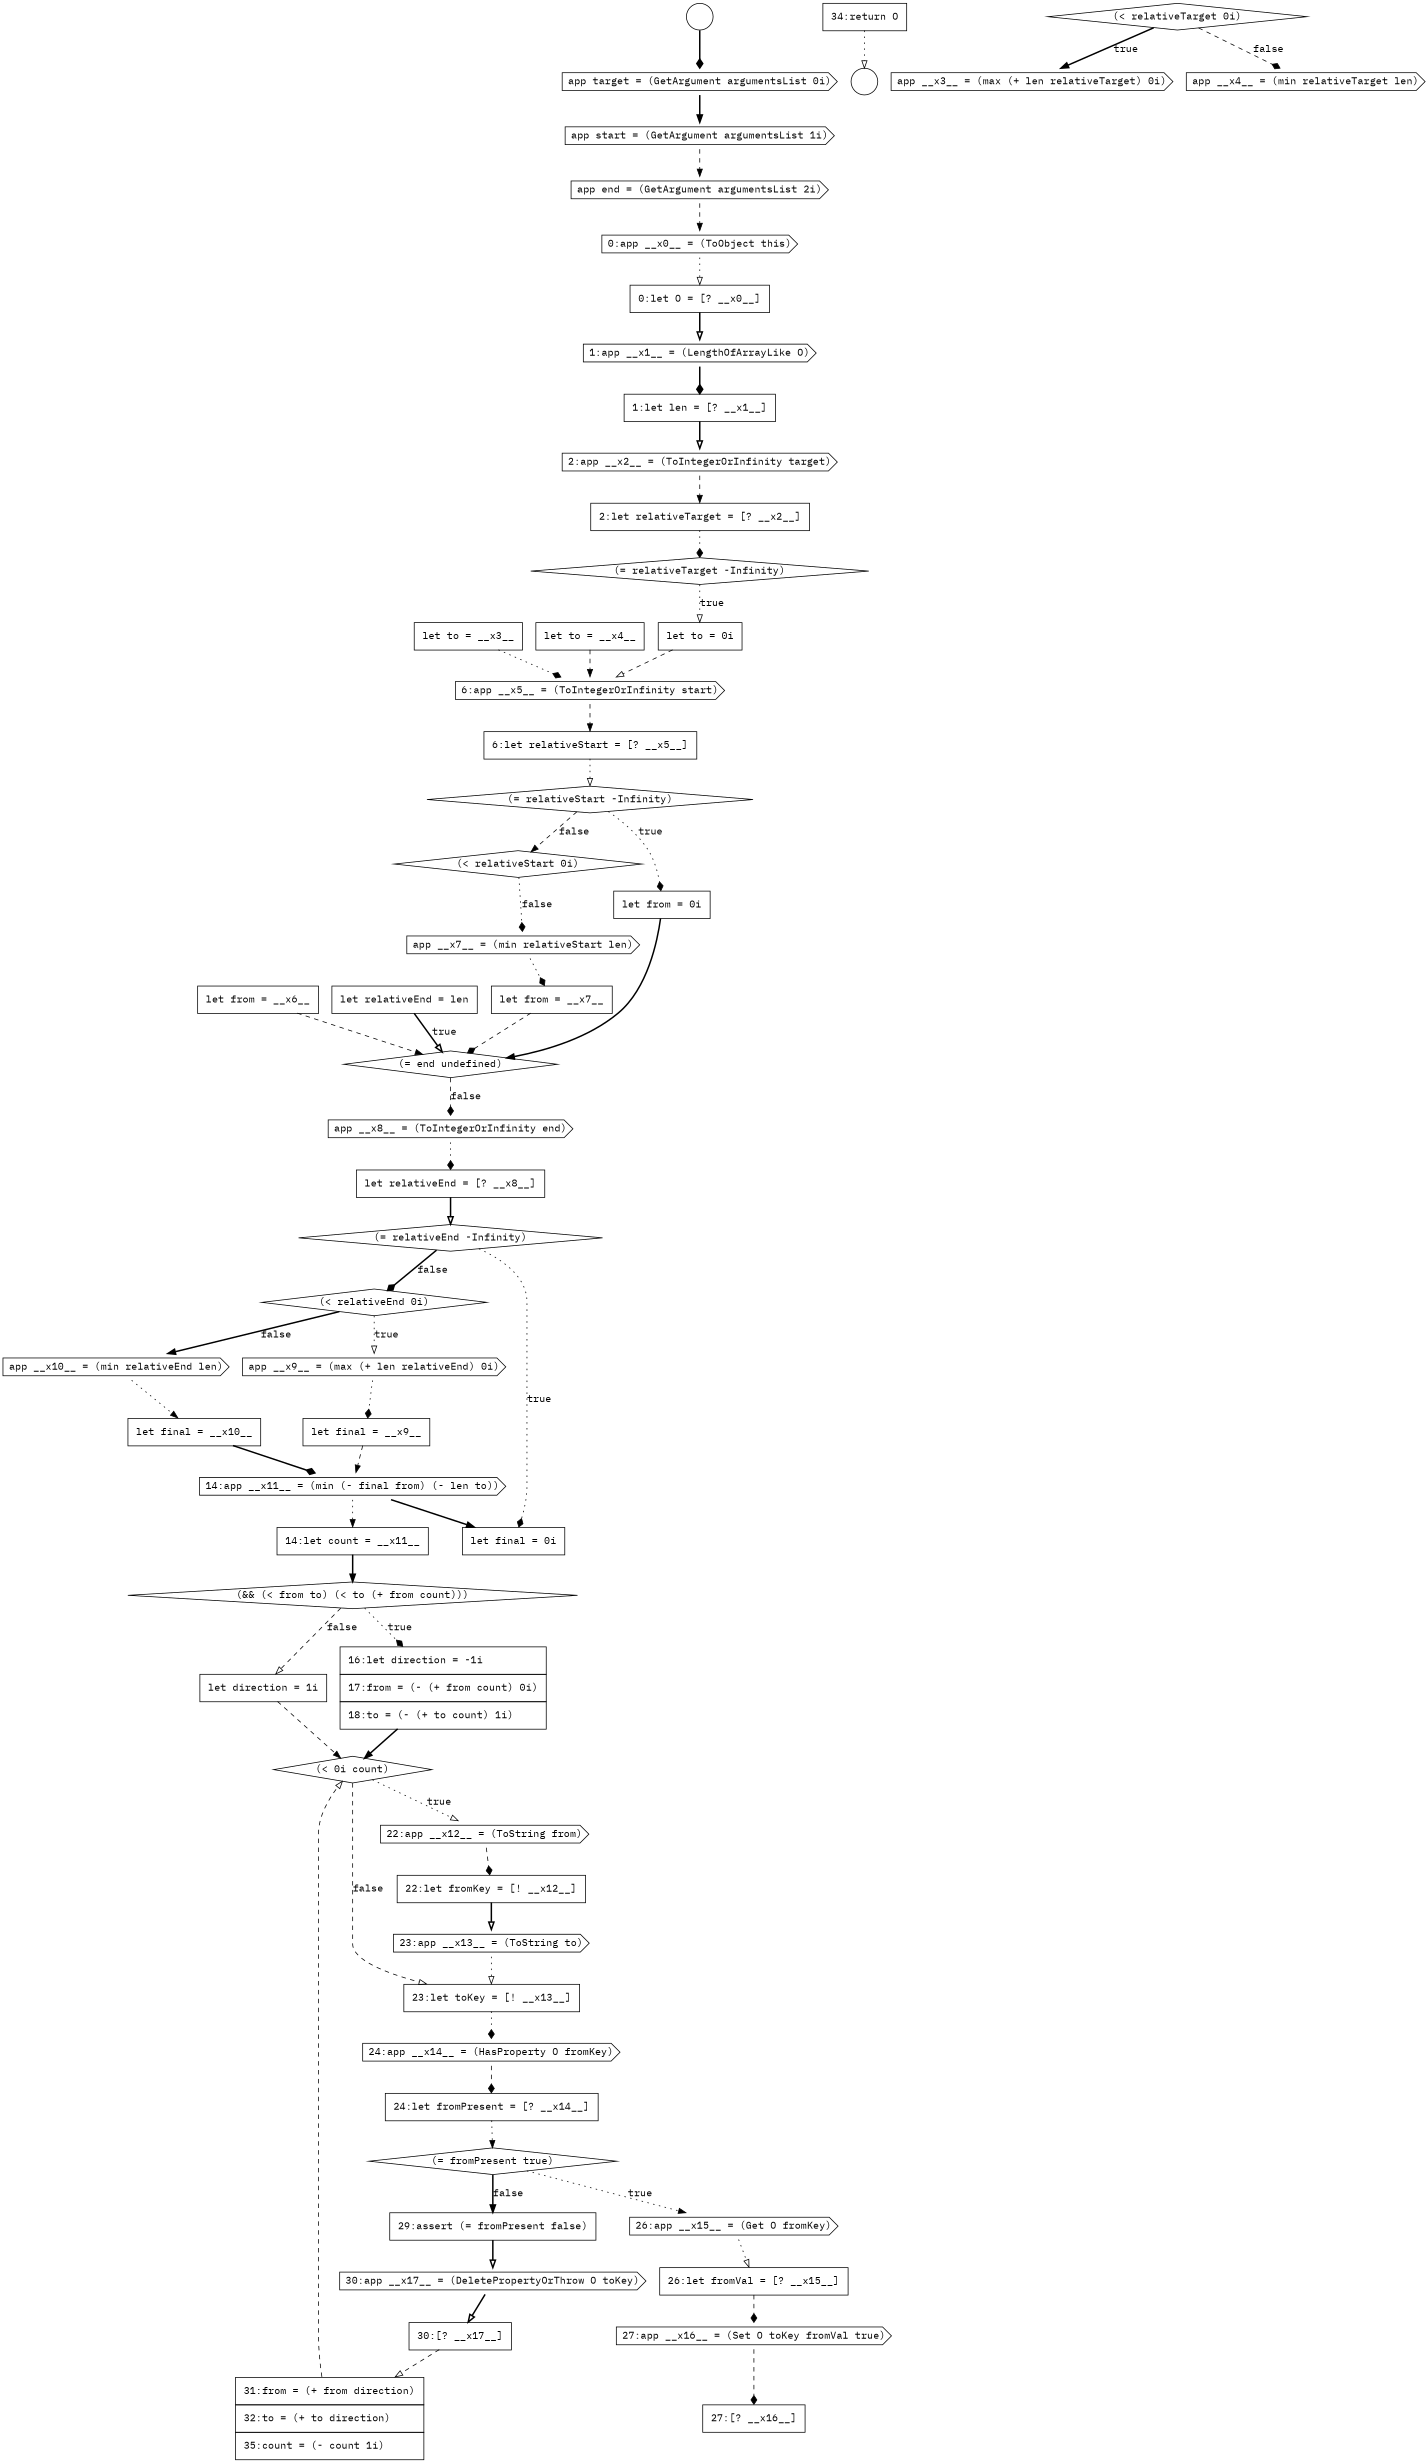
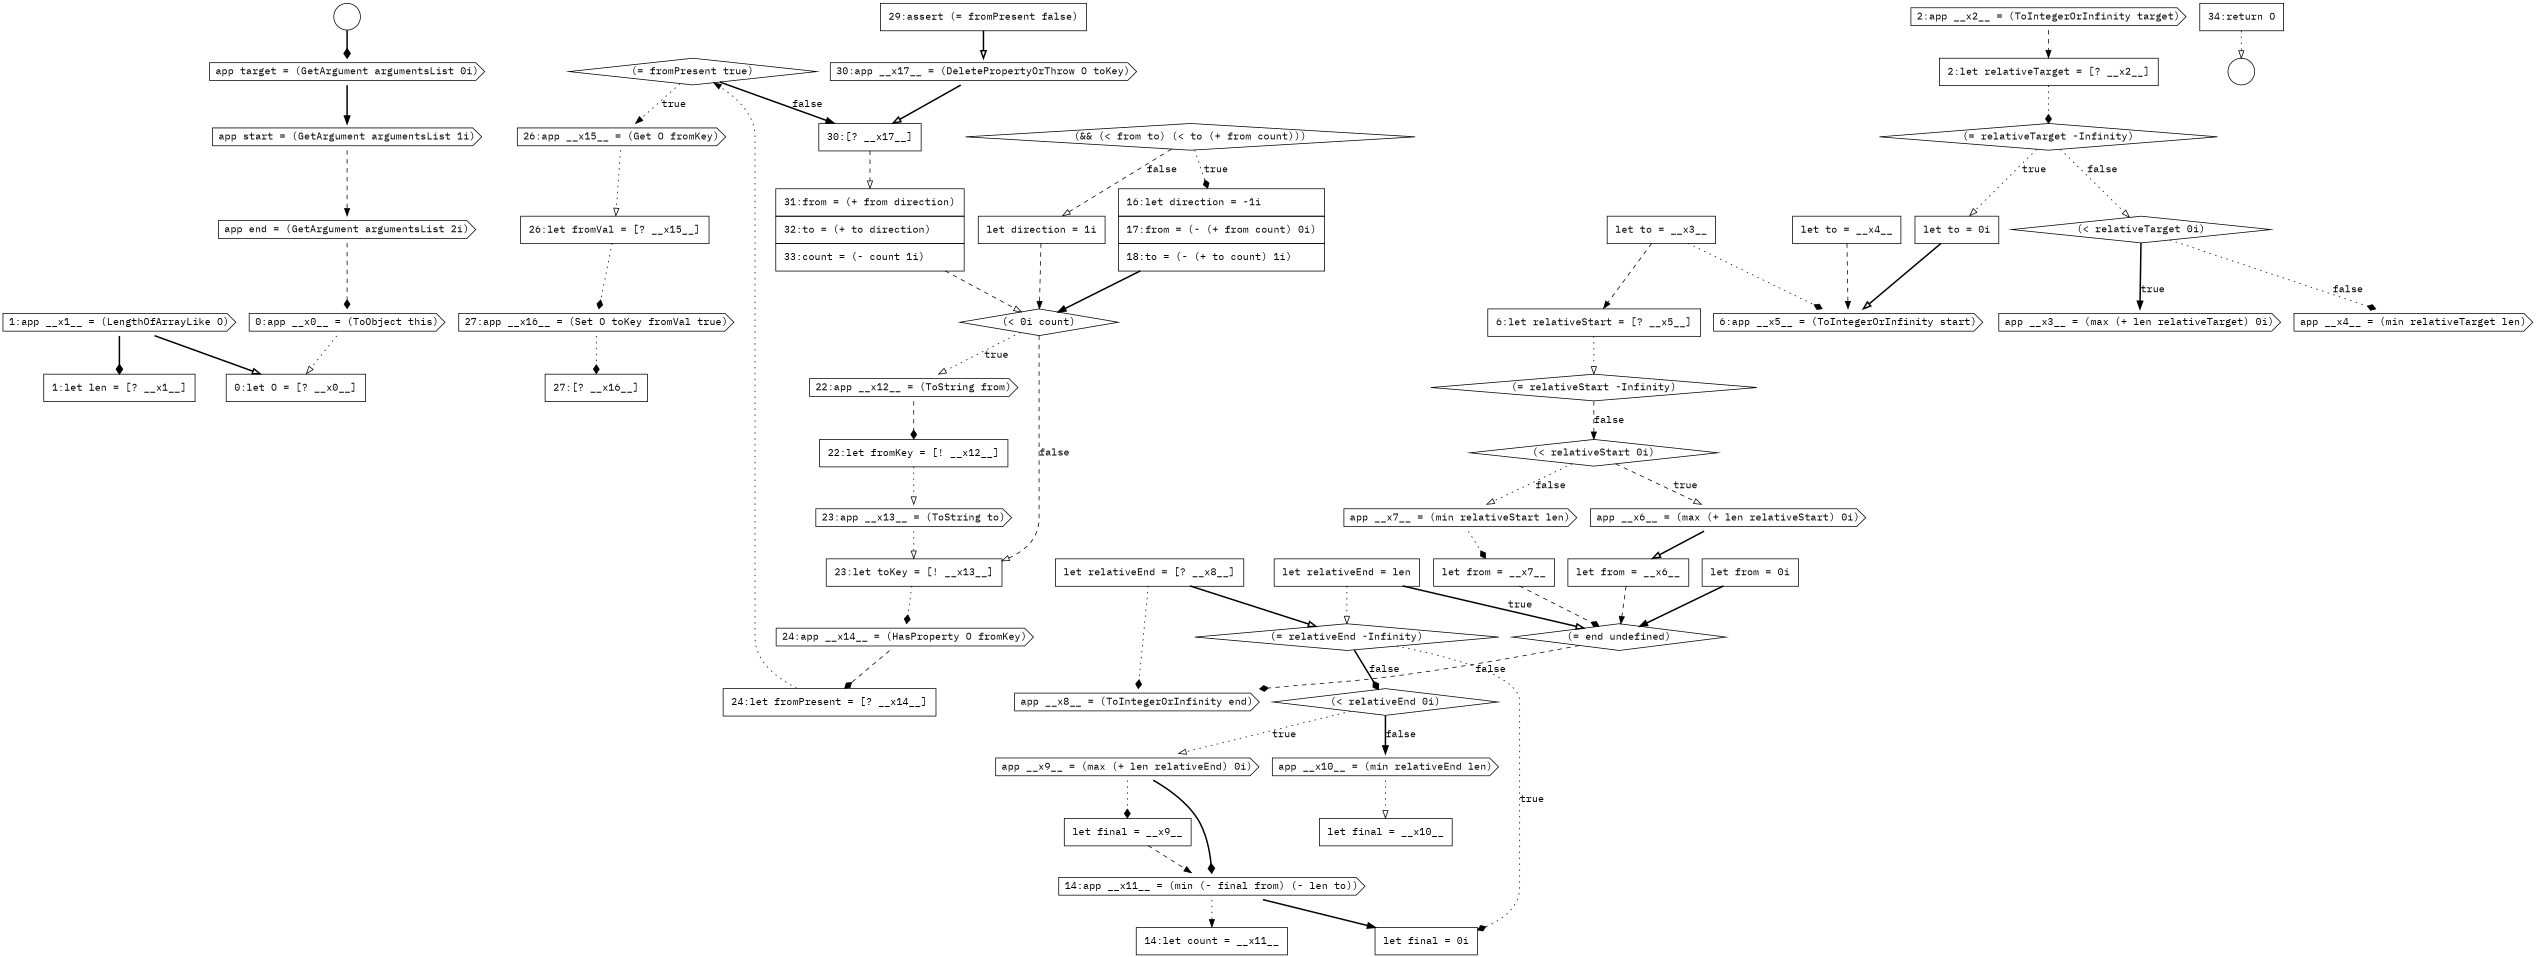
(1235, 46) -> (2269, 273)
none -> (2092, 181)
(700, 213) -> (347, 271)
(700, 322) -> (204, 353)
(700, 431) -> none
none -> (1728, 518)
none -> (1347, 601)
(648, 662) -> (1905, 274)
(590, 714) -> (1630, 273)
(642, 841) -> none
(520, 900) -> (1533, 482)
(451, 1151) -> (1144, 633)
(152, 1397) -> (1385, 795)
(270, 1458) -> (1194, 814)
(353, 1564) -> none
(491, 1912) -> (914, 482)
(493, 2190) -> (773, 101)
(754, 2304) -> (606, 272)
(754, 2372) -> (596, 350)
(314, 2446) -> (854, 257)
